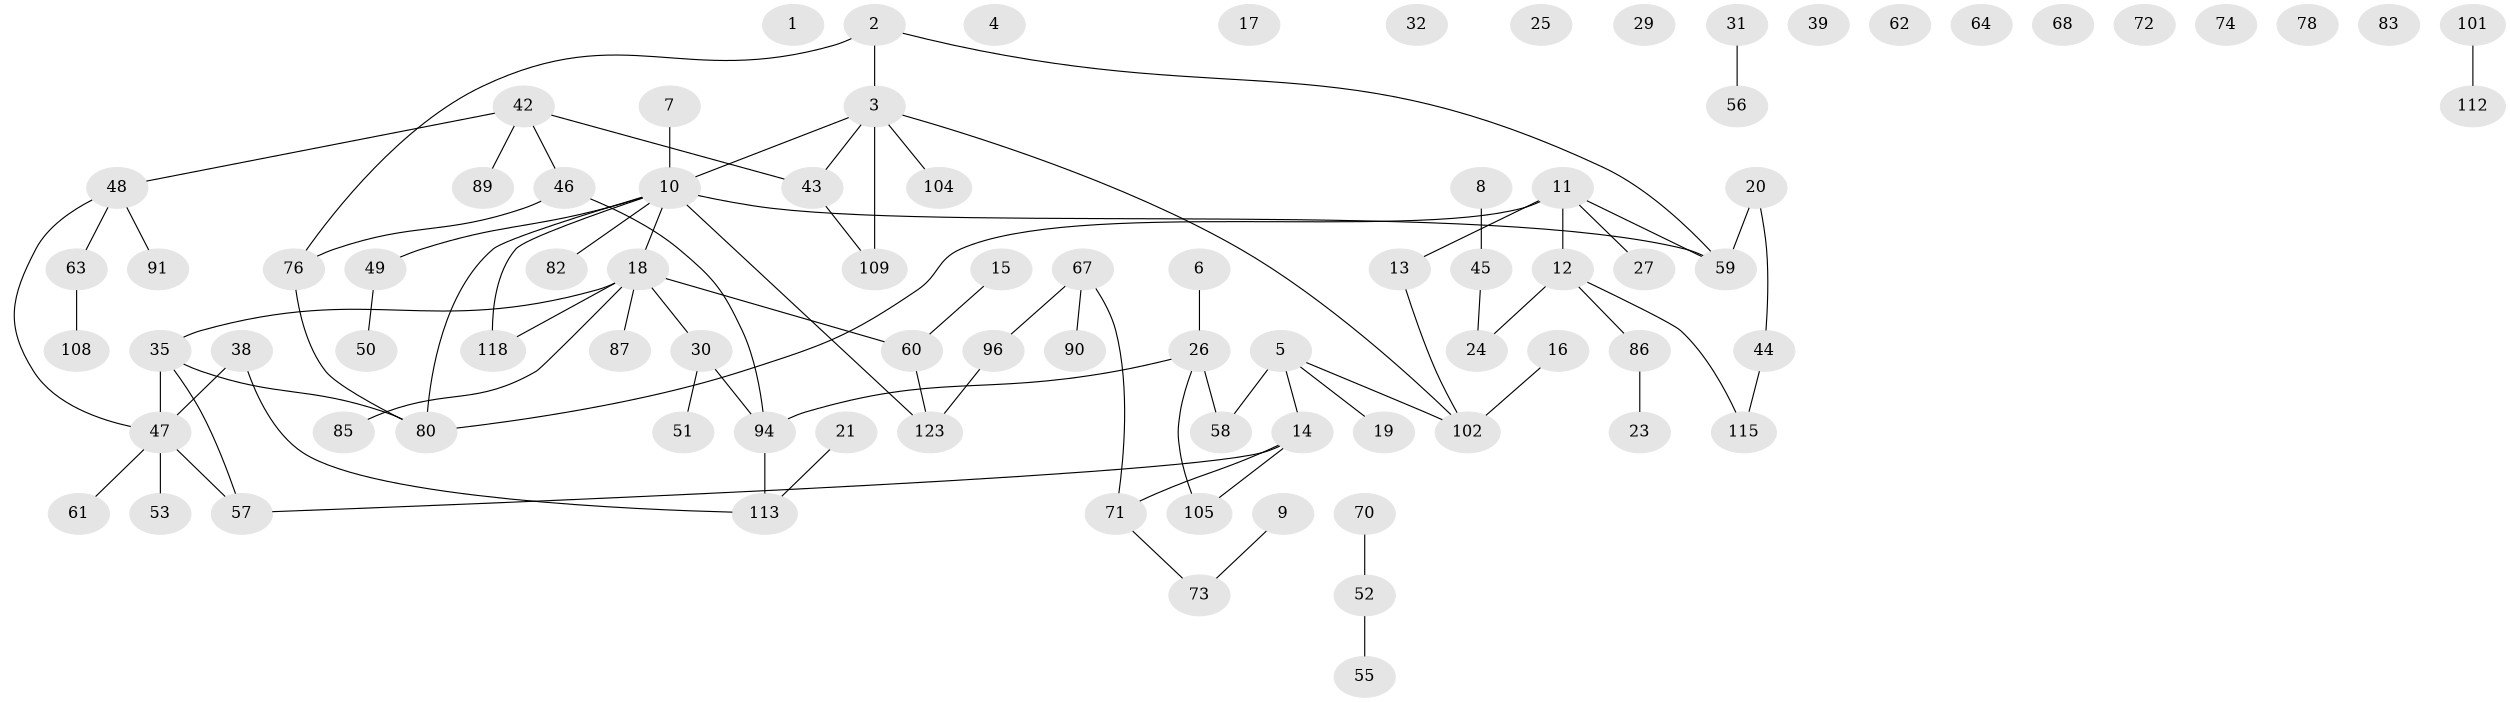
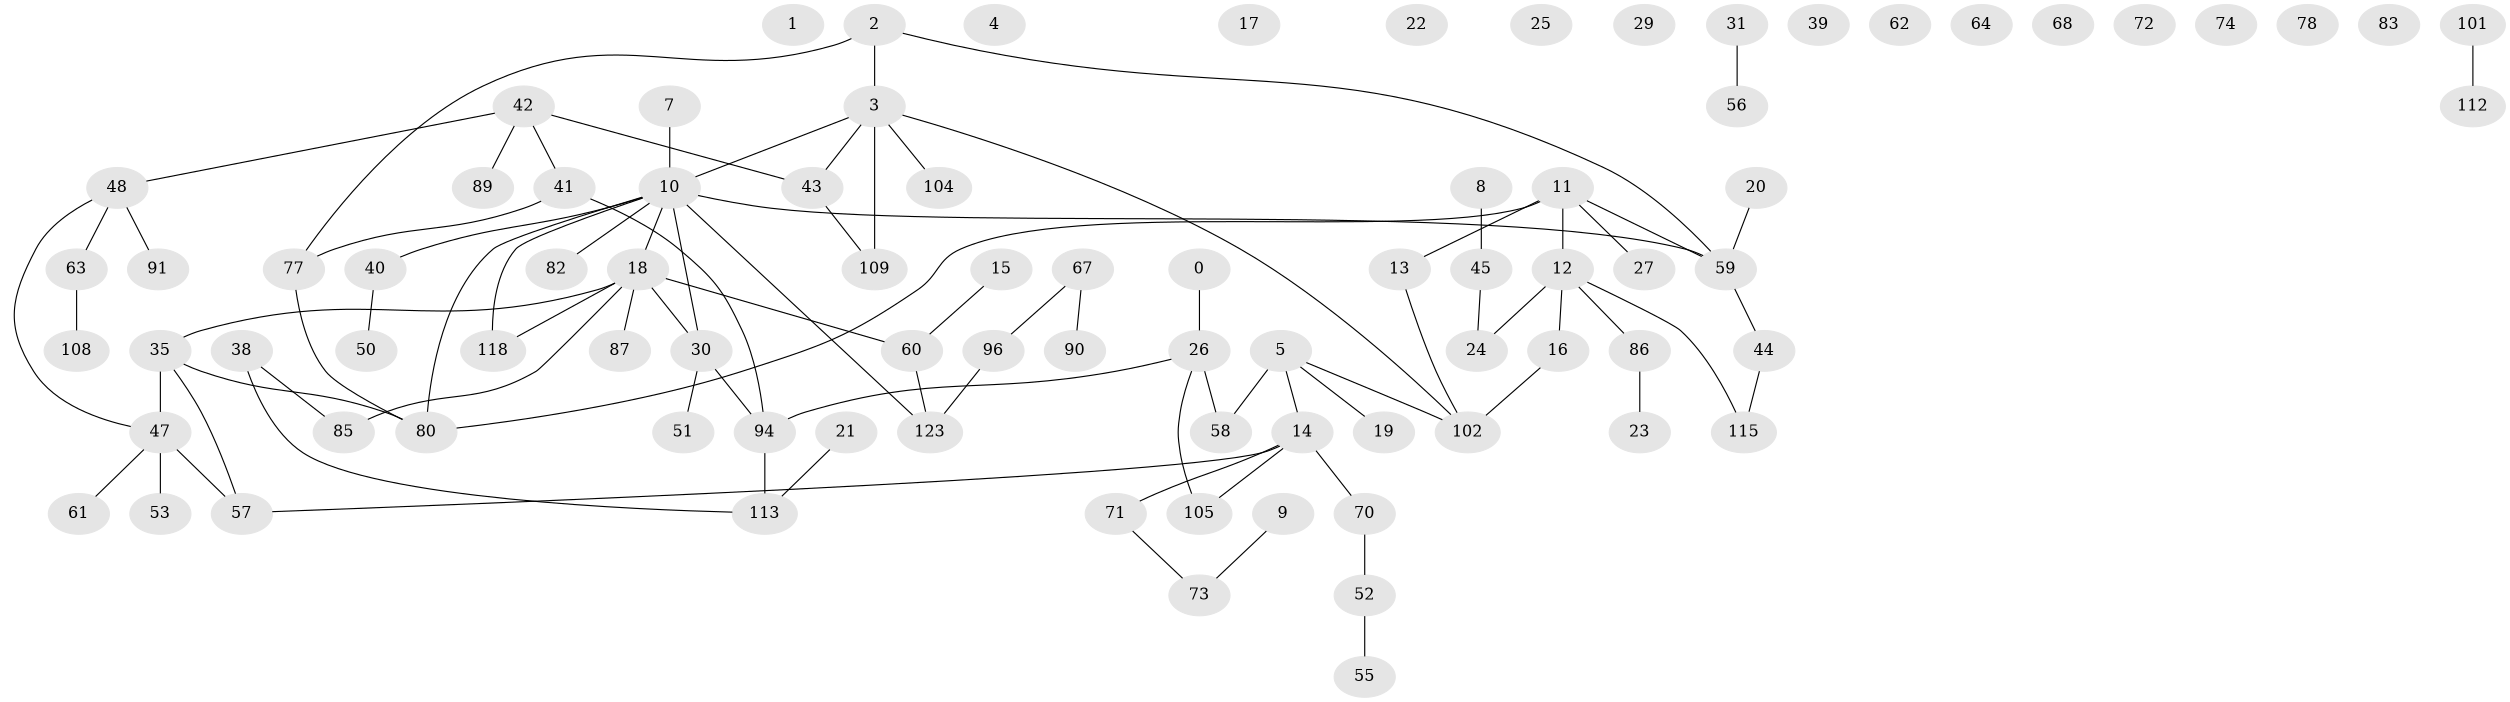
(1417, 25) -> (1417, 25)
(564, 188) -> (564, 188)
(294, 269) -> (294, 269)
(375, 269) -> (375, 269)
none -> (686, 269)
(1199, 269) -> (1199, 269)
(1768, 269) -> (1745, 310)
none -> (1561, 310)
(1124, 388) -> none
(201, 392) -> (282, 383)
none -> (1334, 473)
